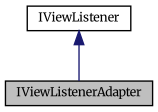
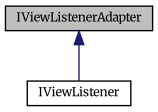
(79, 63) -> (79, 63)
